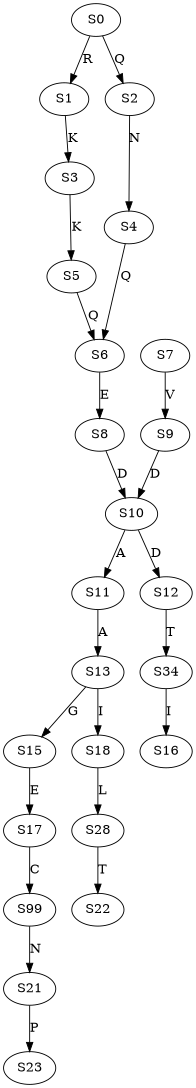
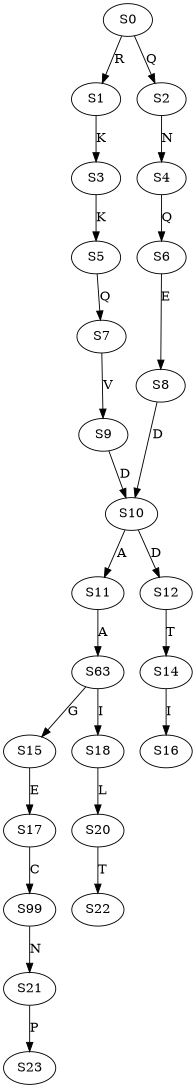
(84, 312) -> (98, 292)
(98, 672) -> (98, 672)
(166, 672) -> (166, 672)
(98, 831) -> (98, 831)
